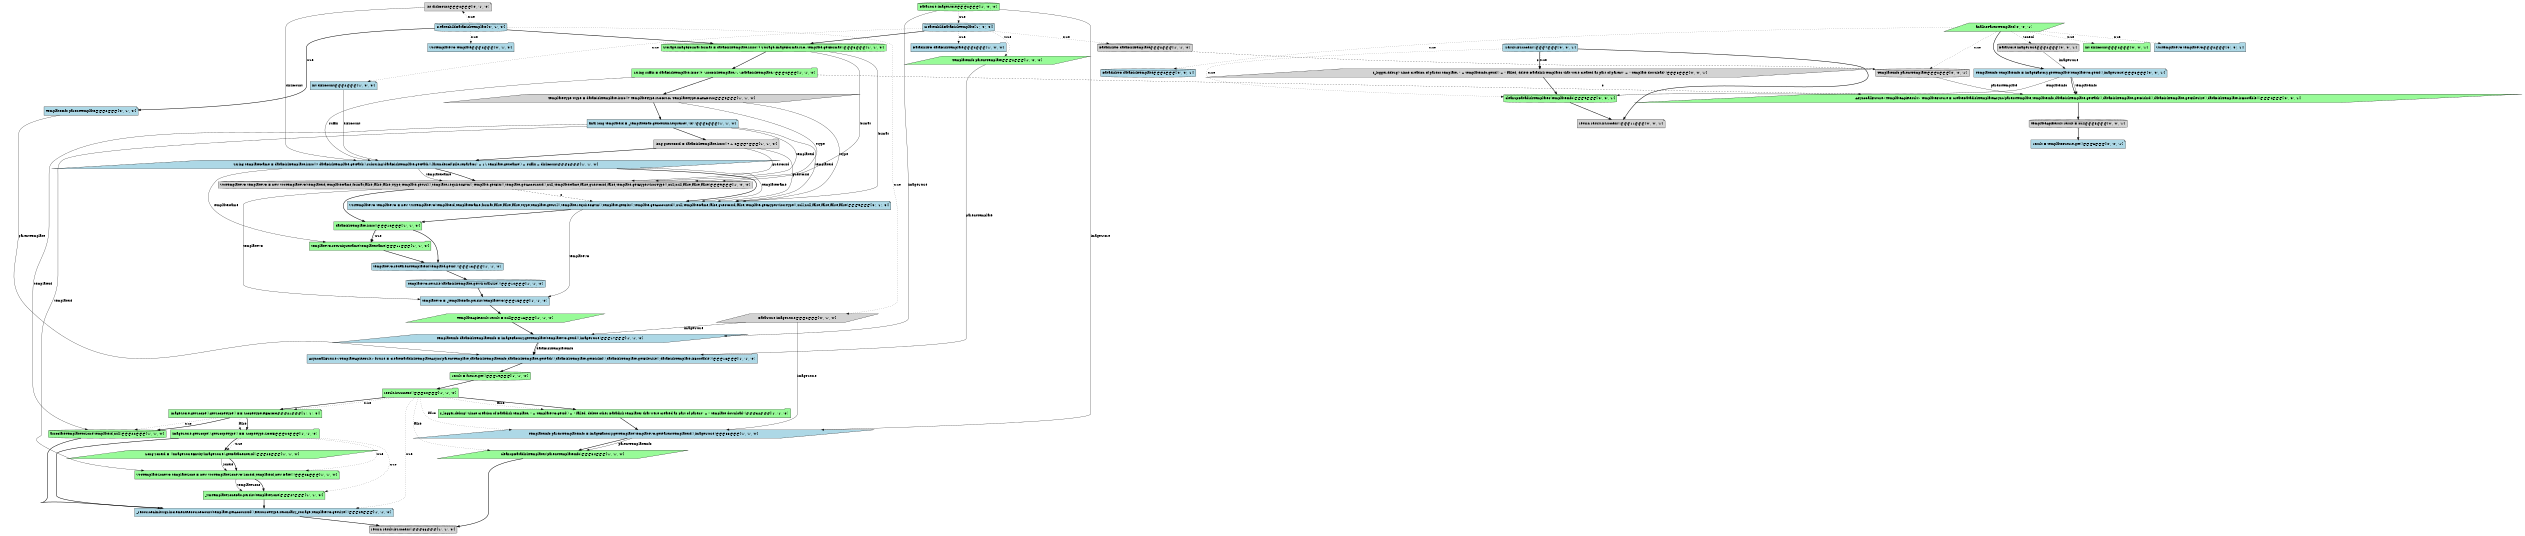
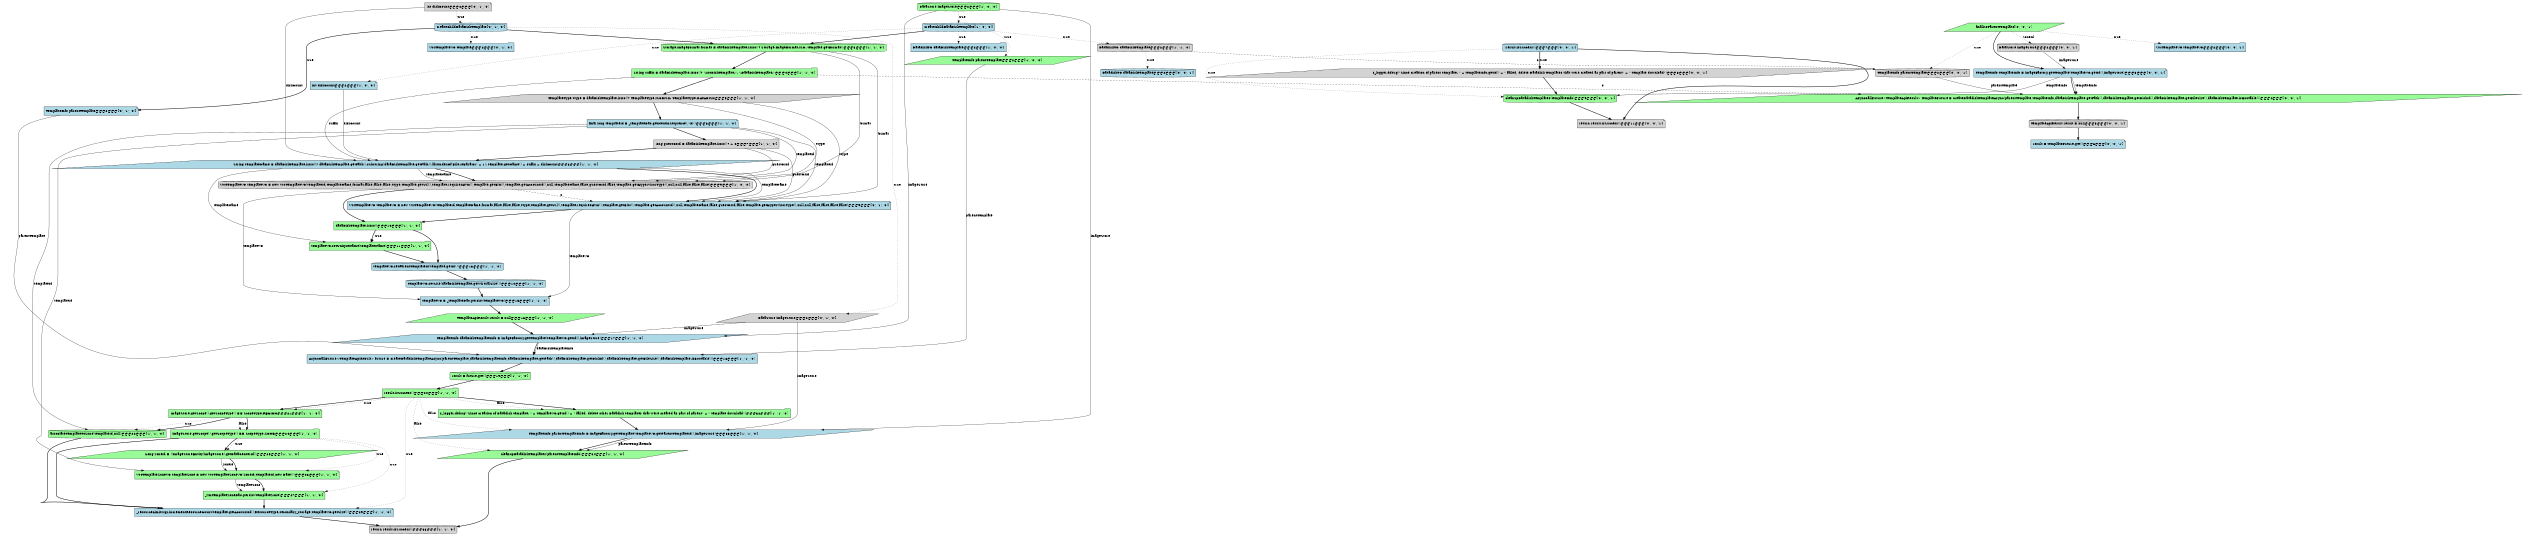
(467, 18) -> (457, 17)
(1566, 37) -> (1146, 59)
(2117, 48) -> none
